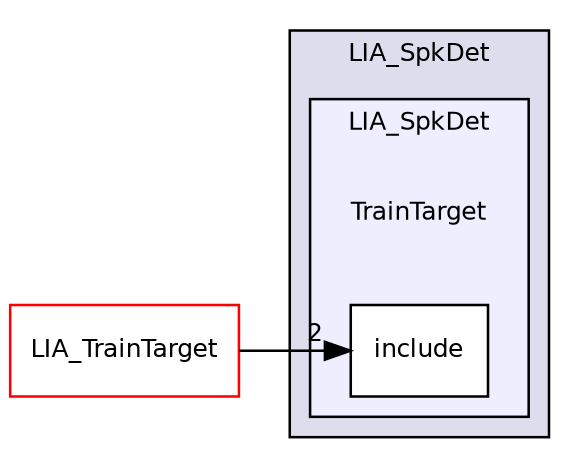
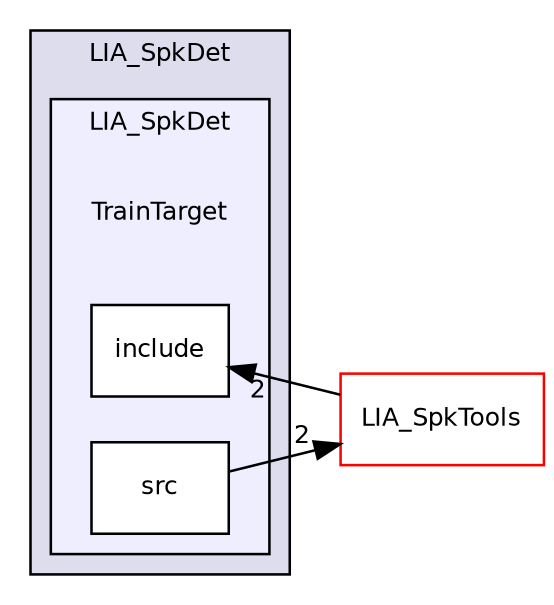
(125, 351) -> (442, 419)
none -> (160, 488)
